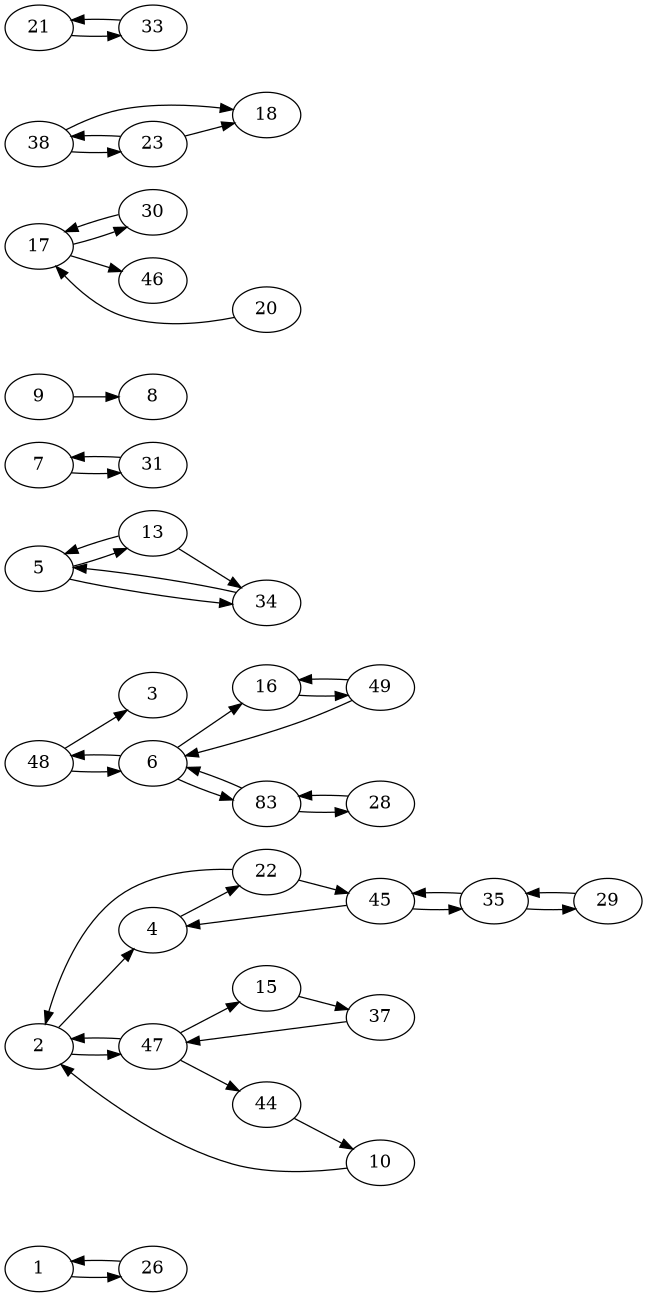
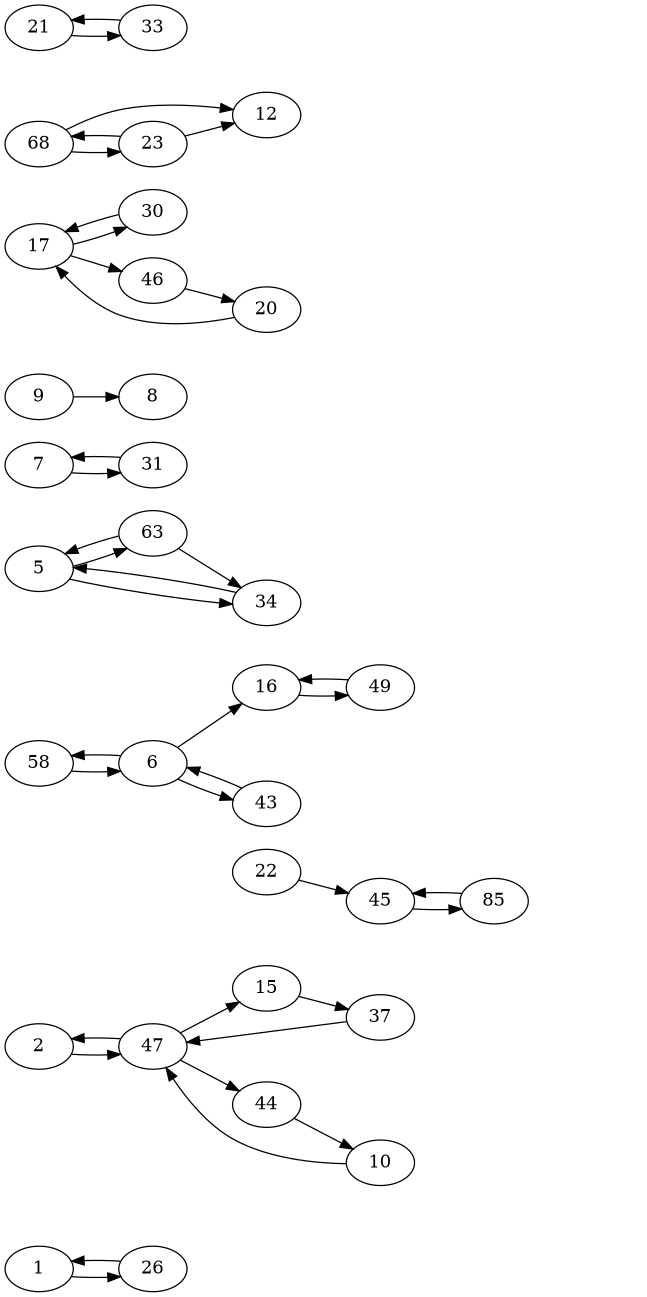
(267, 115) -> (267, 115)
(39, 144) -> (39, 144)
none -> (204, 294)
(153, 533) -> (153, 533)
(153, 695) -> none
(276, 730) -> none
(39, 763) -> (39, 763)
(267, 804) -> (267, 804)
(380, 804) -> none
(494, 901) -> (494, 901)
(608, 901) -> none
(112, 902) -> none
(153, 930) -> none
(199, 1152) -> (247, 1146)
